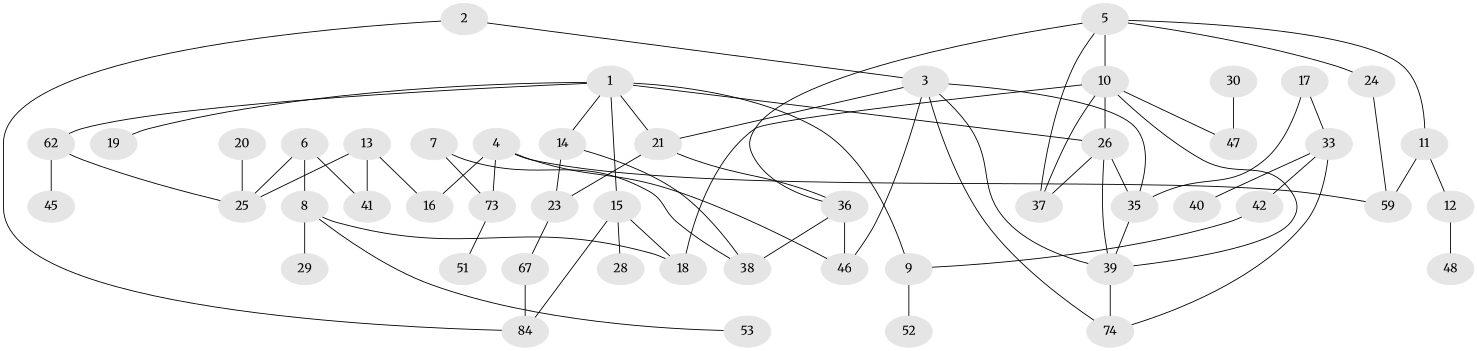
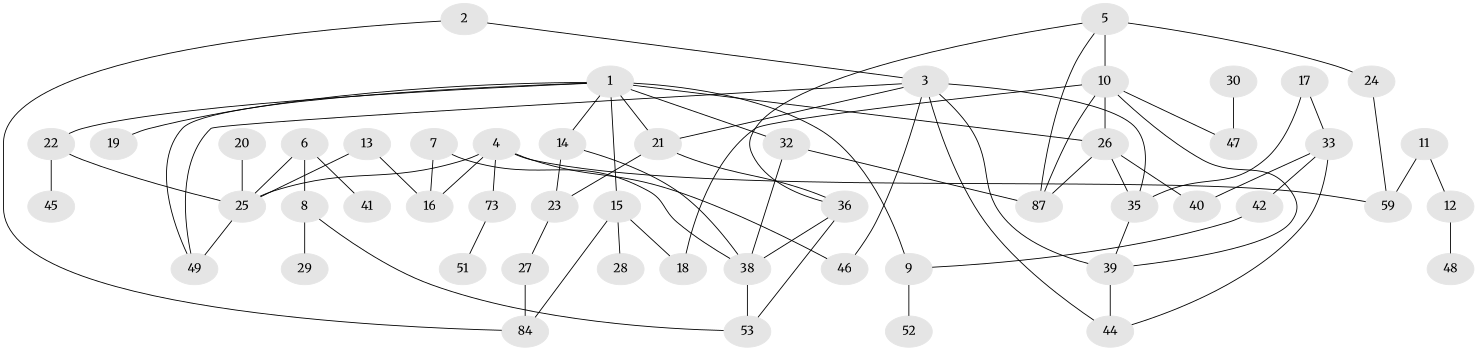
(1302, 34) -> none
(51, 144) -> (51, 144)
none -> (786, 144)
(459, 171) -> (432, 175)
(367, 175) -> none
none -> (369, 175)
(1039, 207) -> (1039, 207)
(1103, 207) -> (1151, 175)
(494, 238) -> none
(845, 238) -> (796, 269)
none -> (194, 269)
(525, 269) -> (525, 269)
none -> (747, 300)
(1110, 332) -> (1110, 332)
